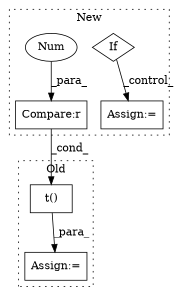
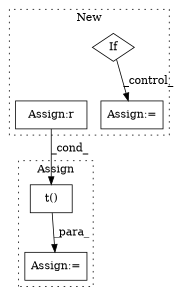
(51, 47) -> none
(51, 115) -> (51, 115)
(56, 170) -> (56, 170)
